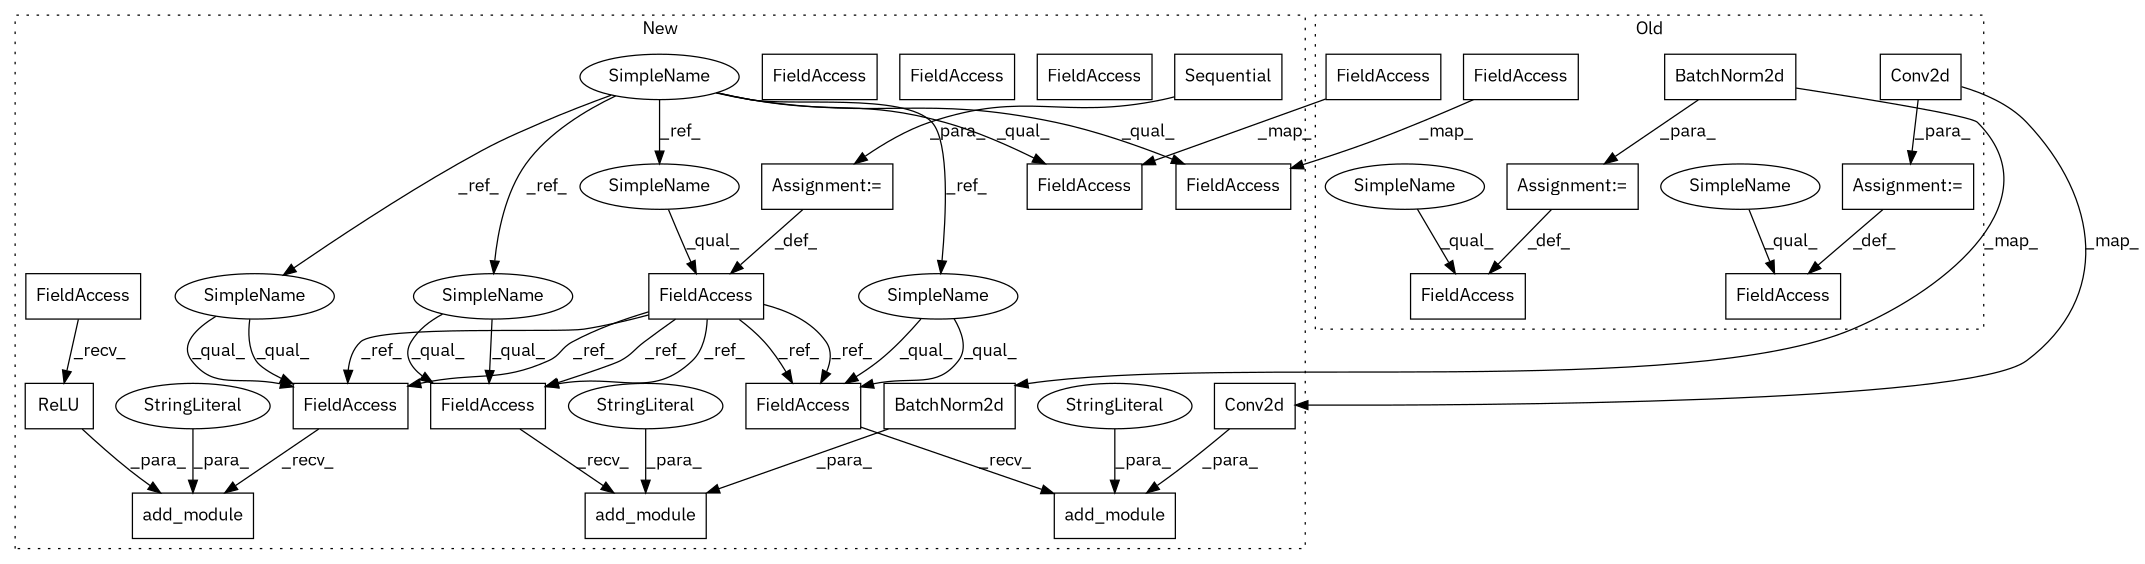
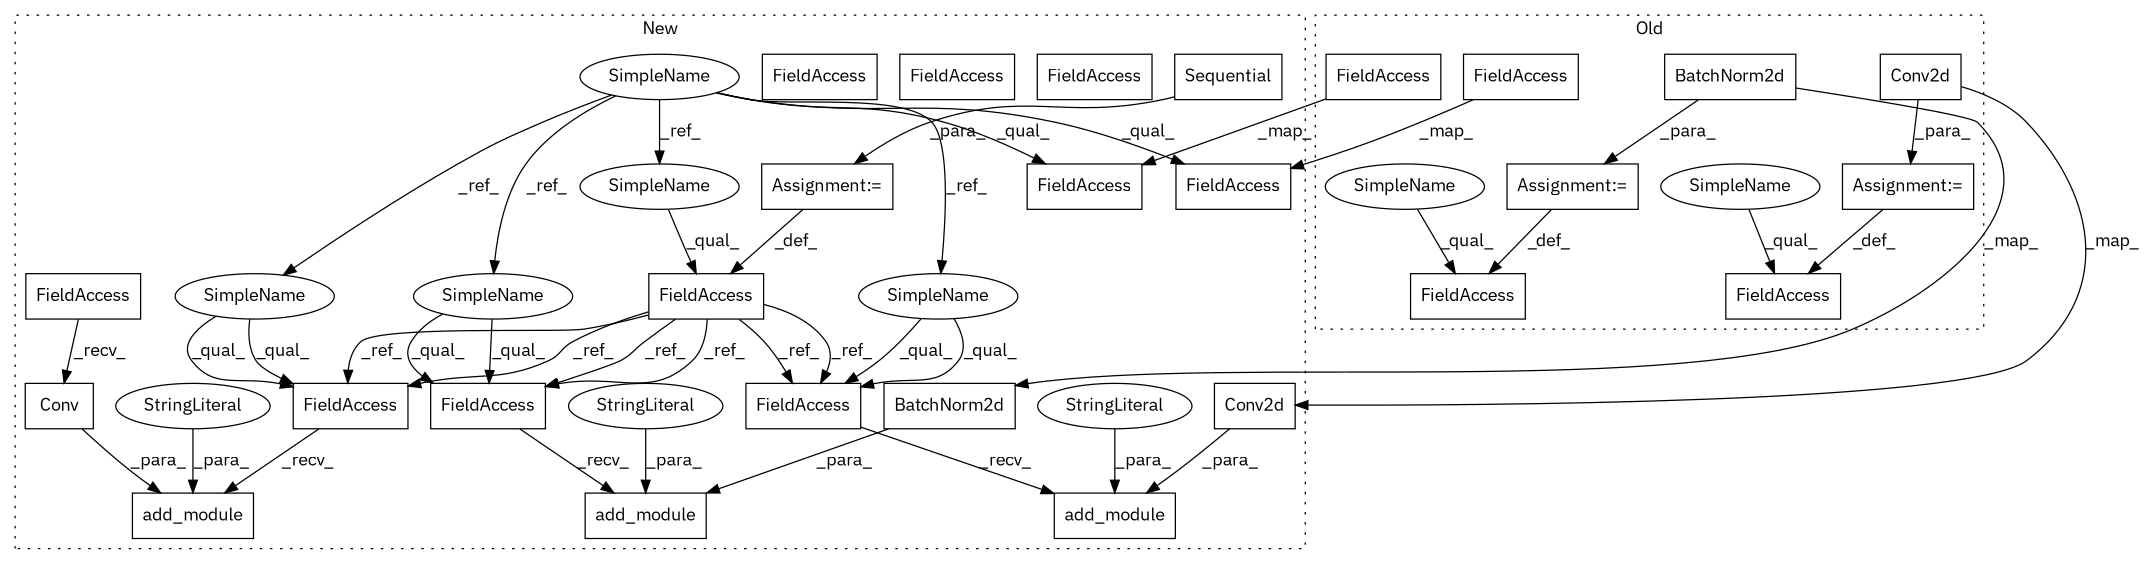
(59, 406) -> (59, 406)
